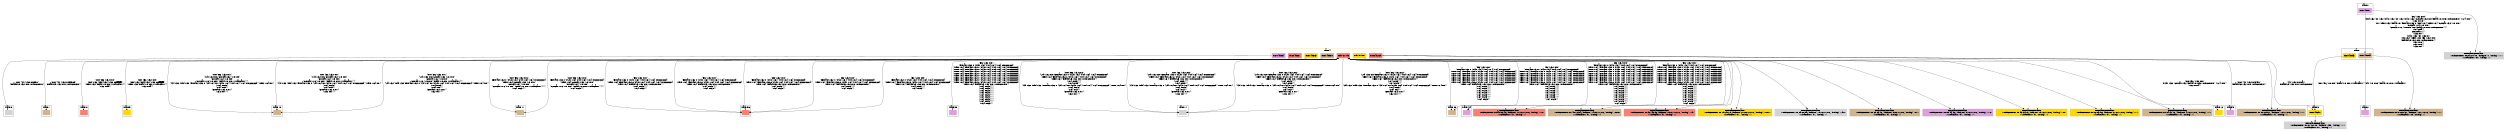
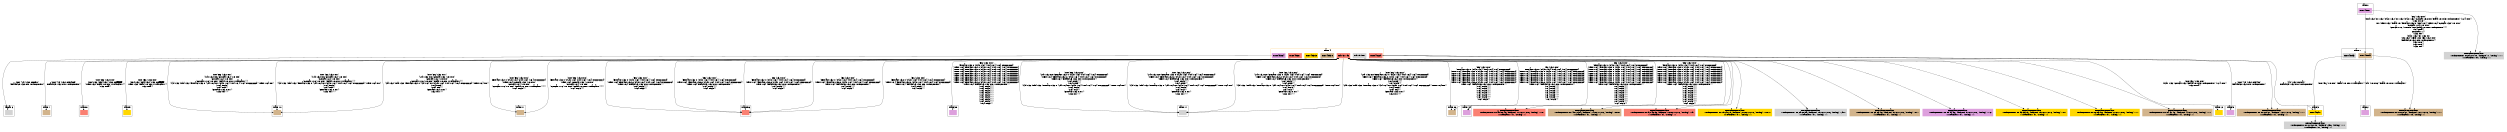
(1360, 56) -> (1360, 56)
(2349, 56) -> (2349, 56)
(2315, 72) -> (2315, 72)
(9, 107) -> (9, 107)
